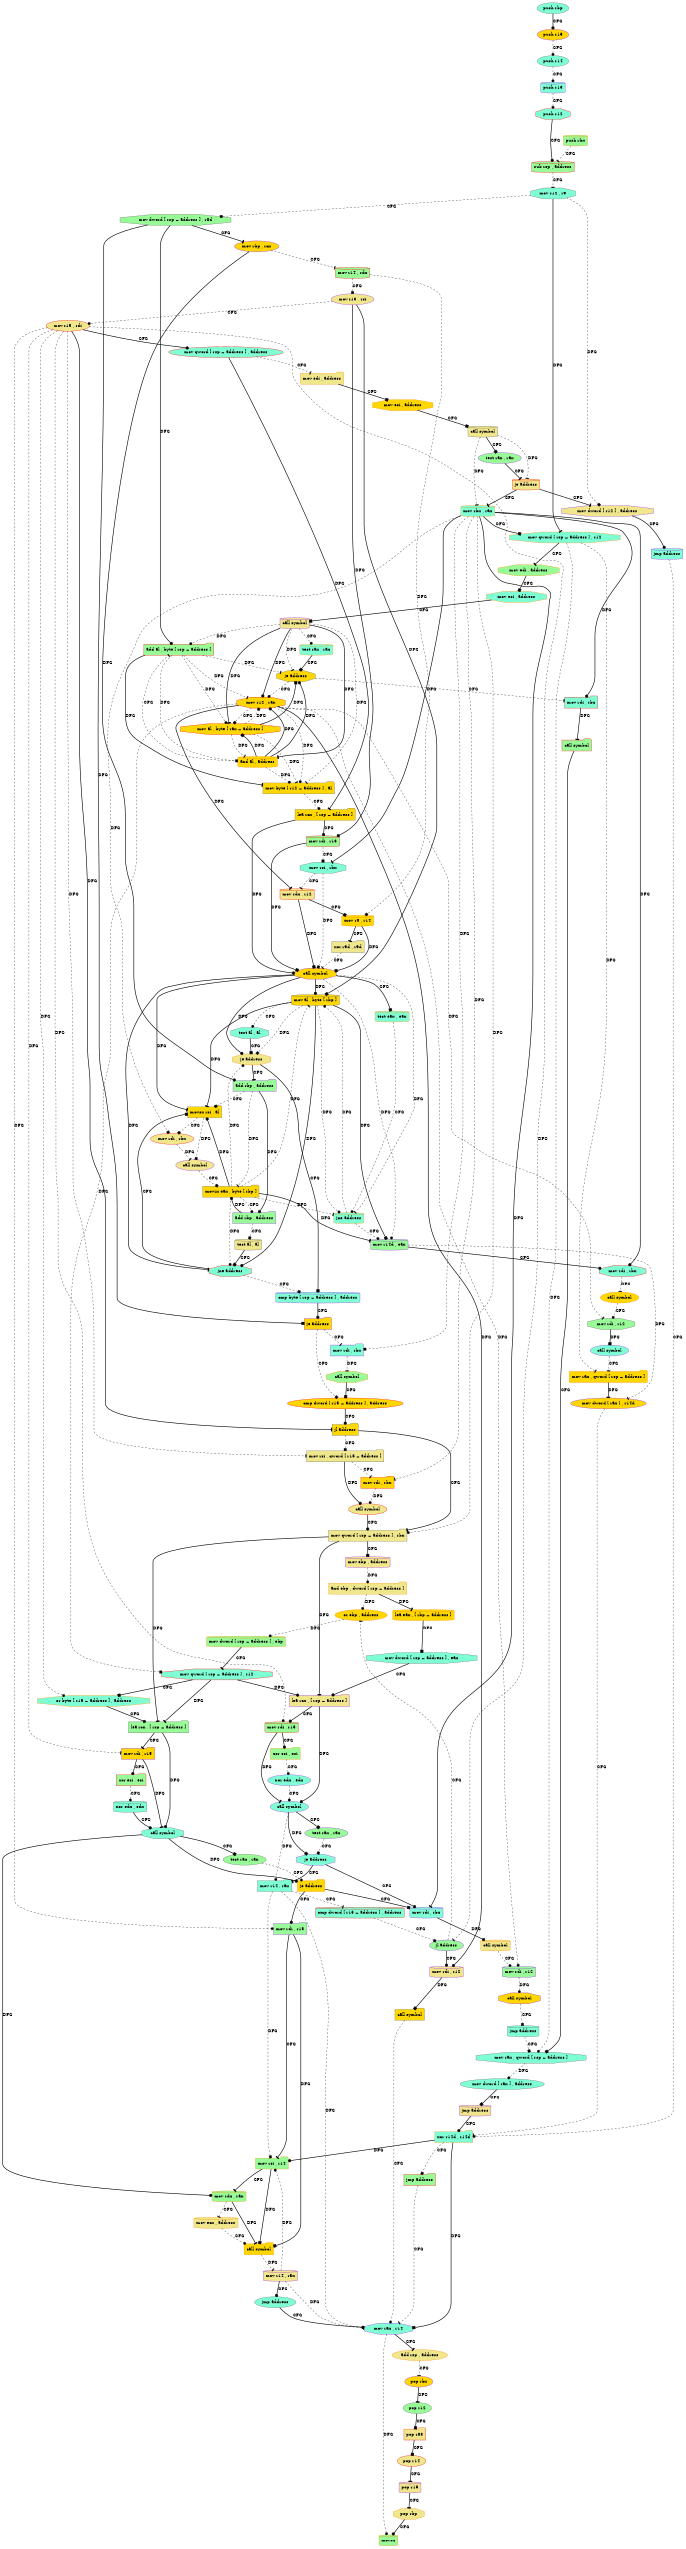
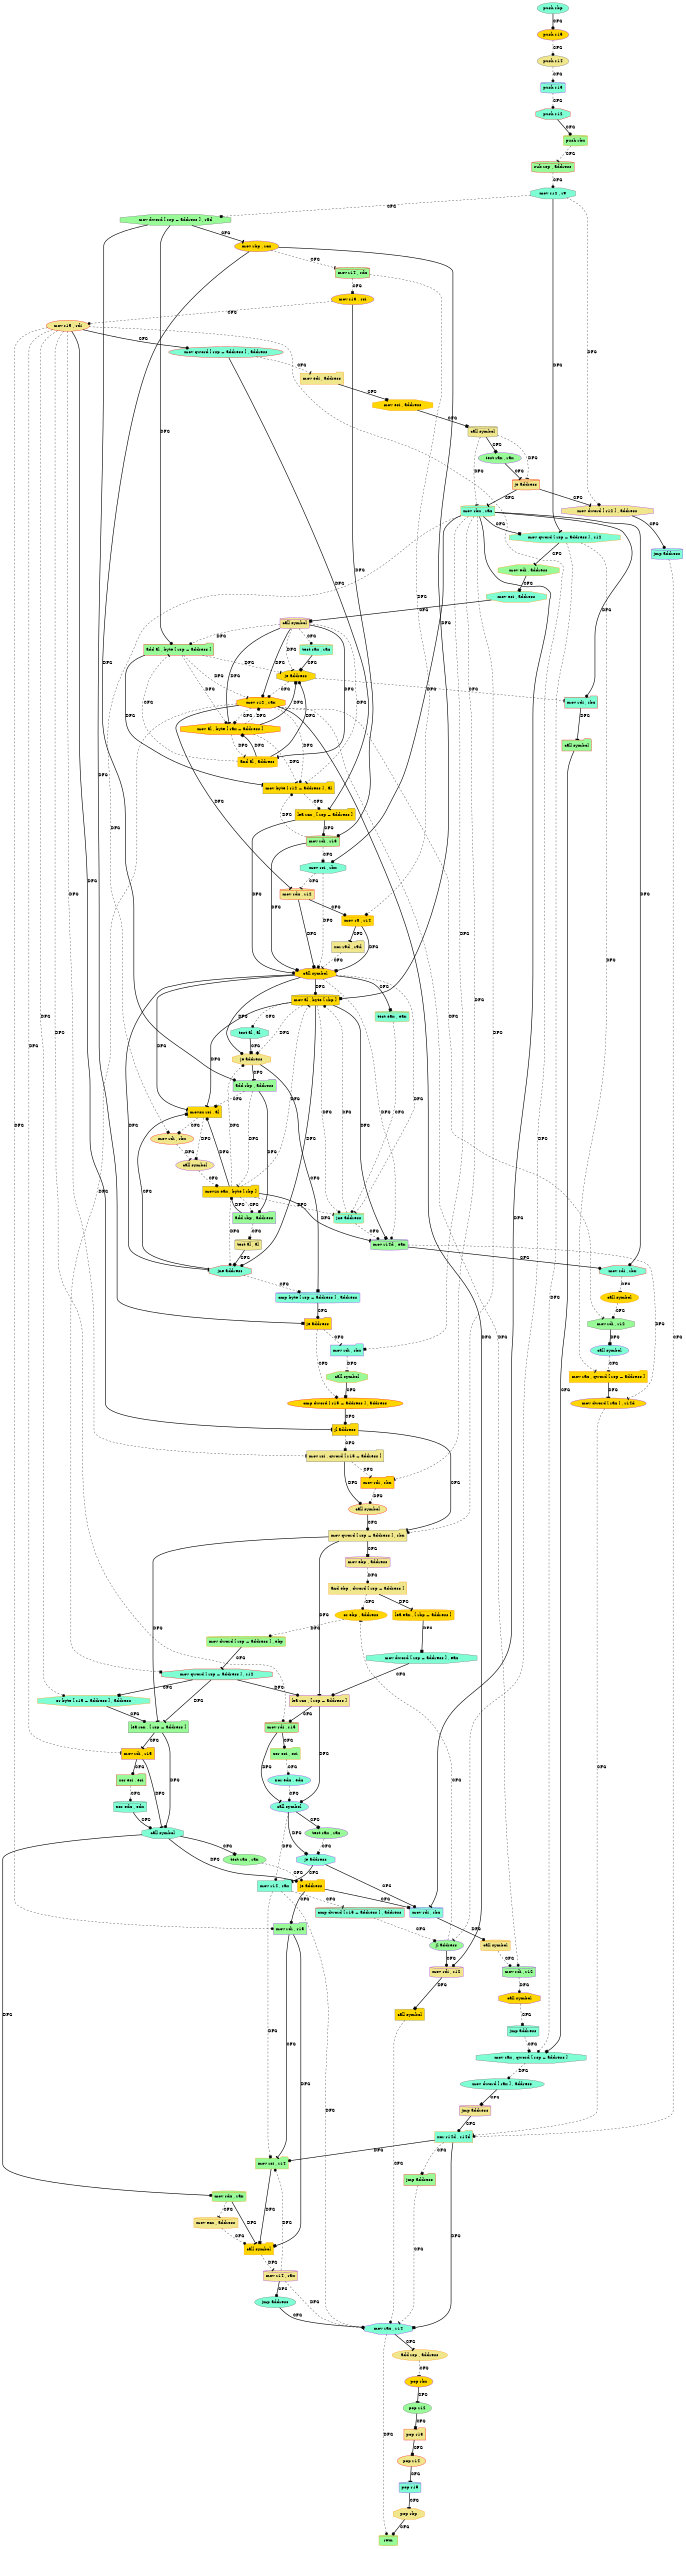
(553, 61) -> (553, 61)
(551, 139) -> (563, 126)
(553, 179) -> (553, 179)
(353, 299) -> (353, 299)
(413, 665) -> (438, 573)
(424, 699) -> (424, 699)
(164, 730) -> none
(283, 734) -> none
(277, 775) -> (283, 821)
(326, 907) -> (326, 907)
(370, 1602) -> (370, 1602)
(248, 2179) -> none
(415, 2435) -> (415, 2435)
(410, 2487) -> (410, 2487)
(388, 2540) -> (388, 2540)
